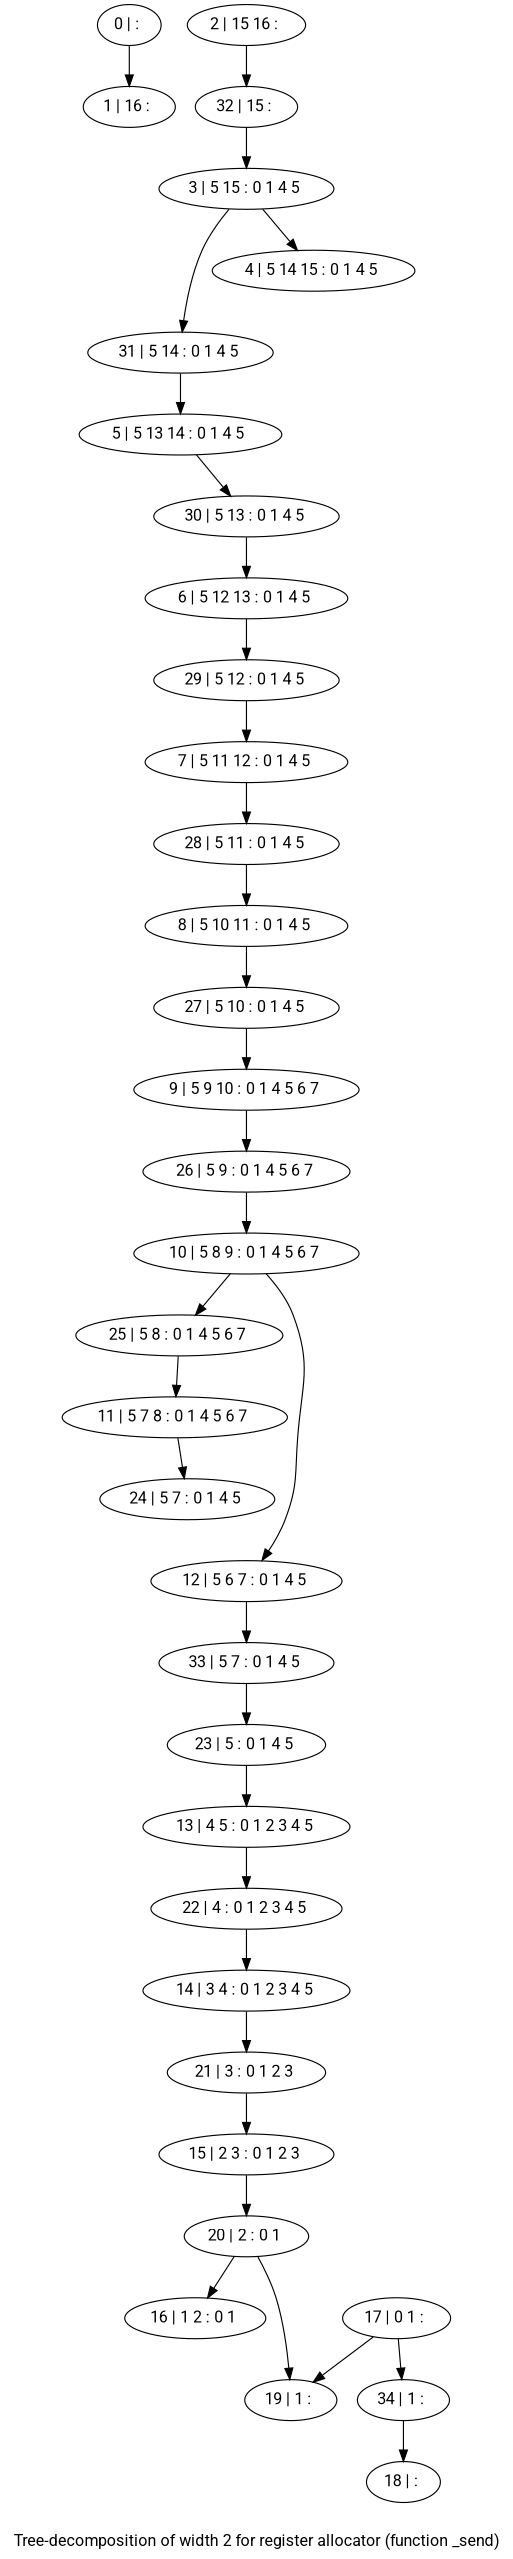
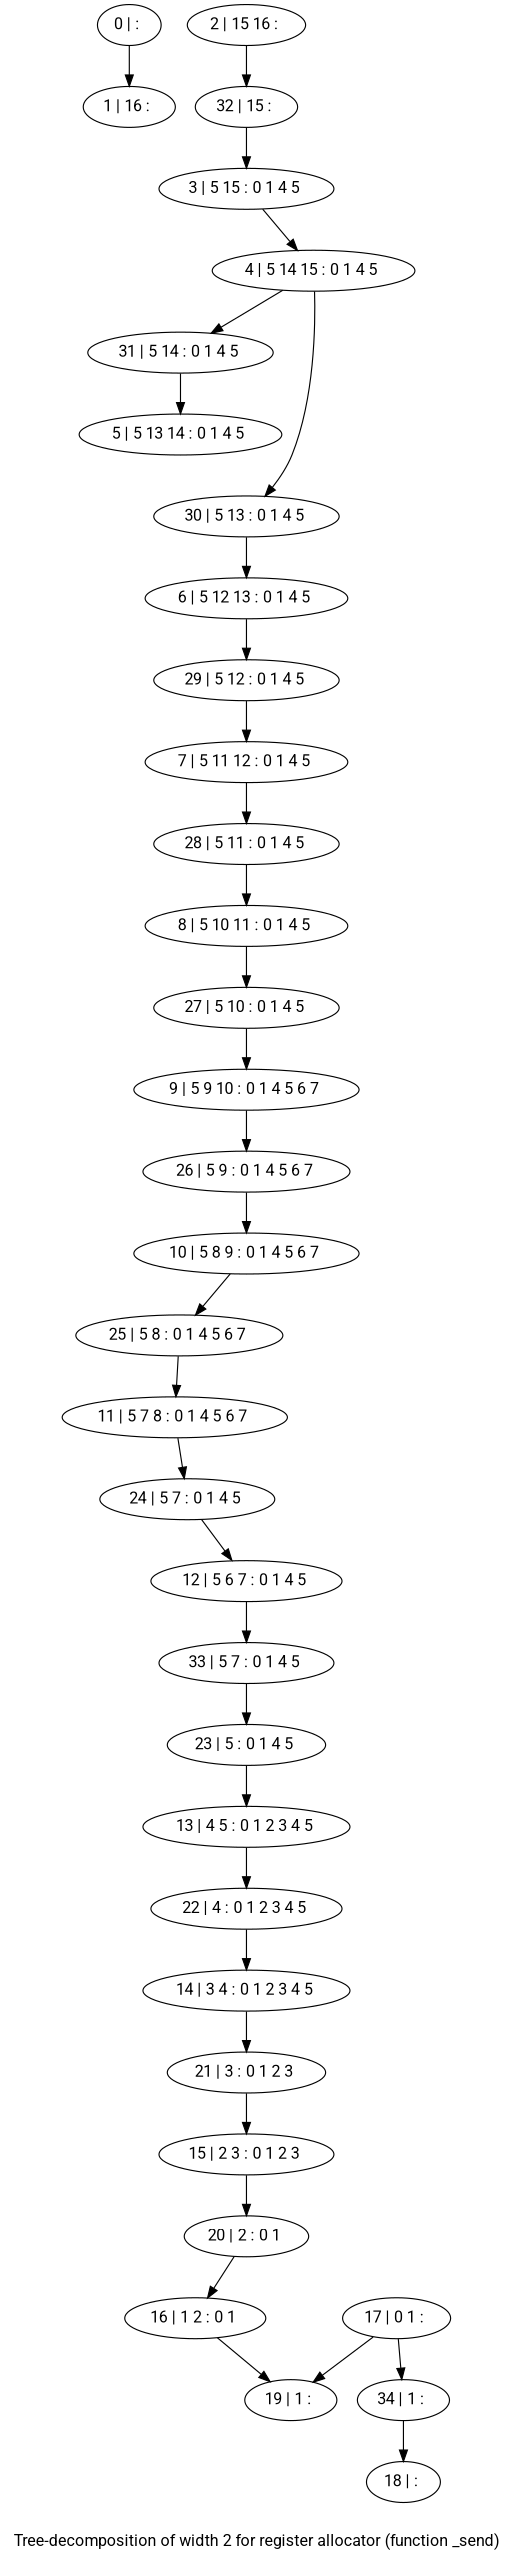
(198, 261) -> (252, 309)
(210, 471) -> (308, 393)
(300, 1411) -> (213, 1535)
(280, 2311) -> (239, 2356)
